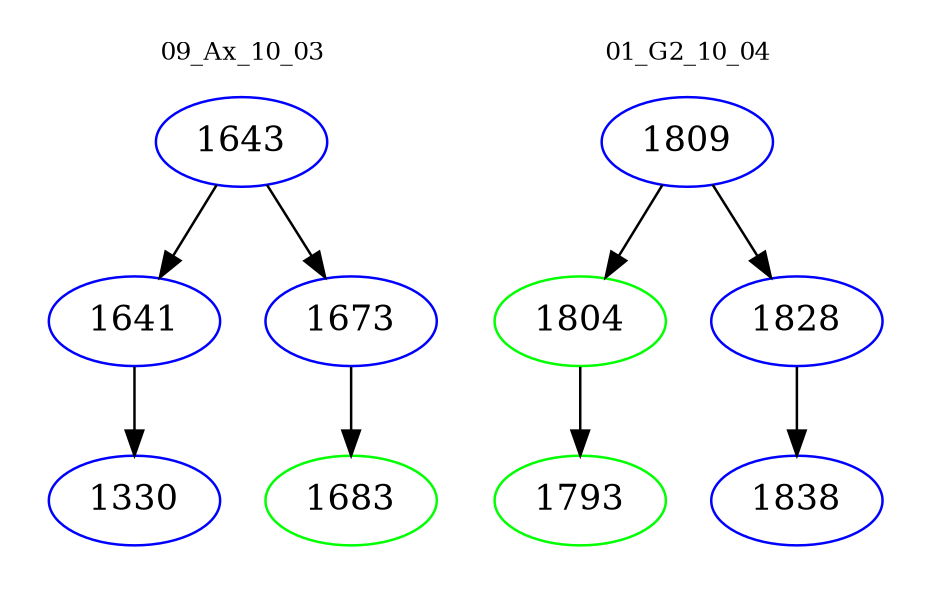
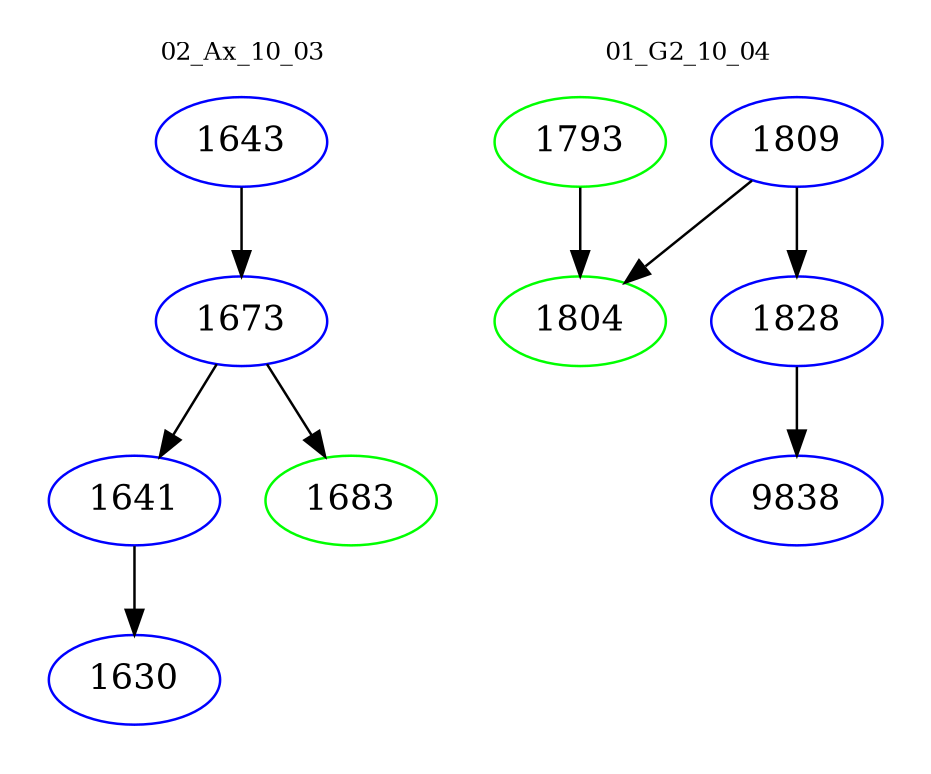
(243, 54) -> (243, 54)
(195, 220) -> (195, 400)
(580, 399) -> (580, 219)
(134, 501) -> (134, 680)
(797, 501) -> (797, 501)
